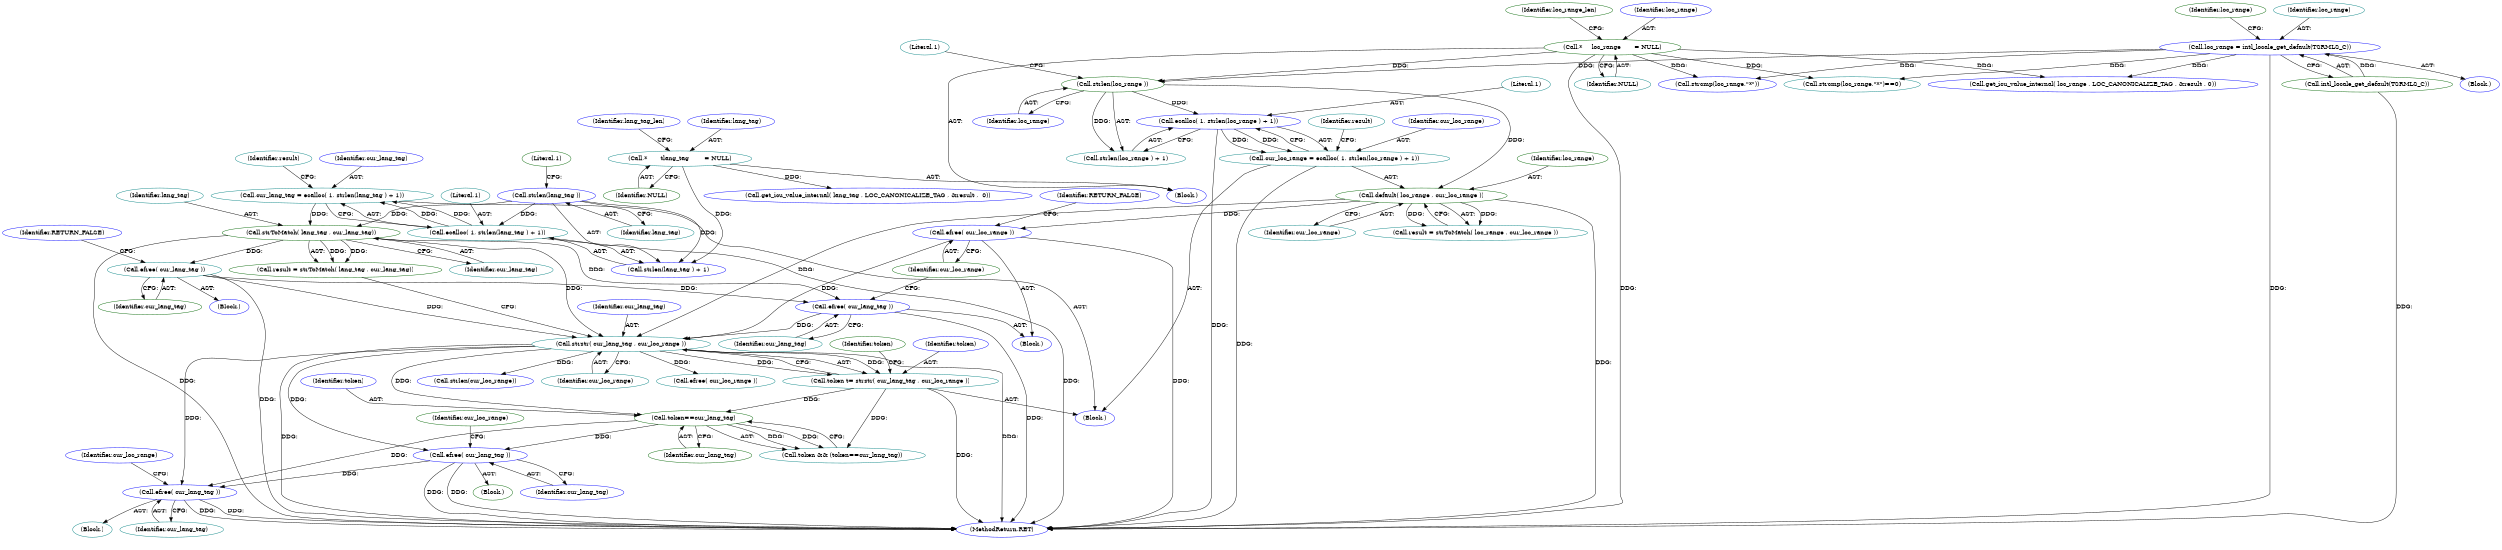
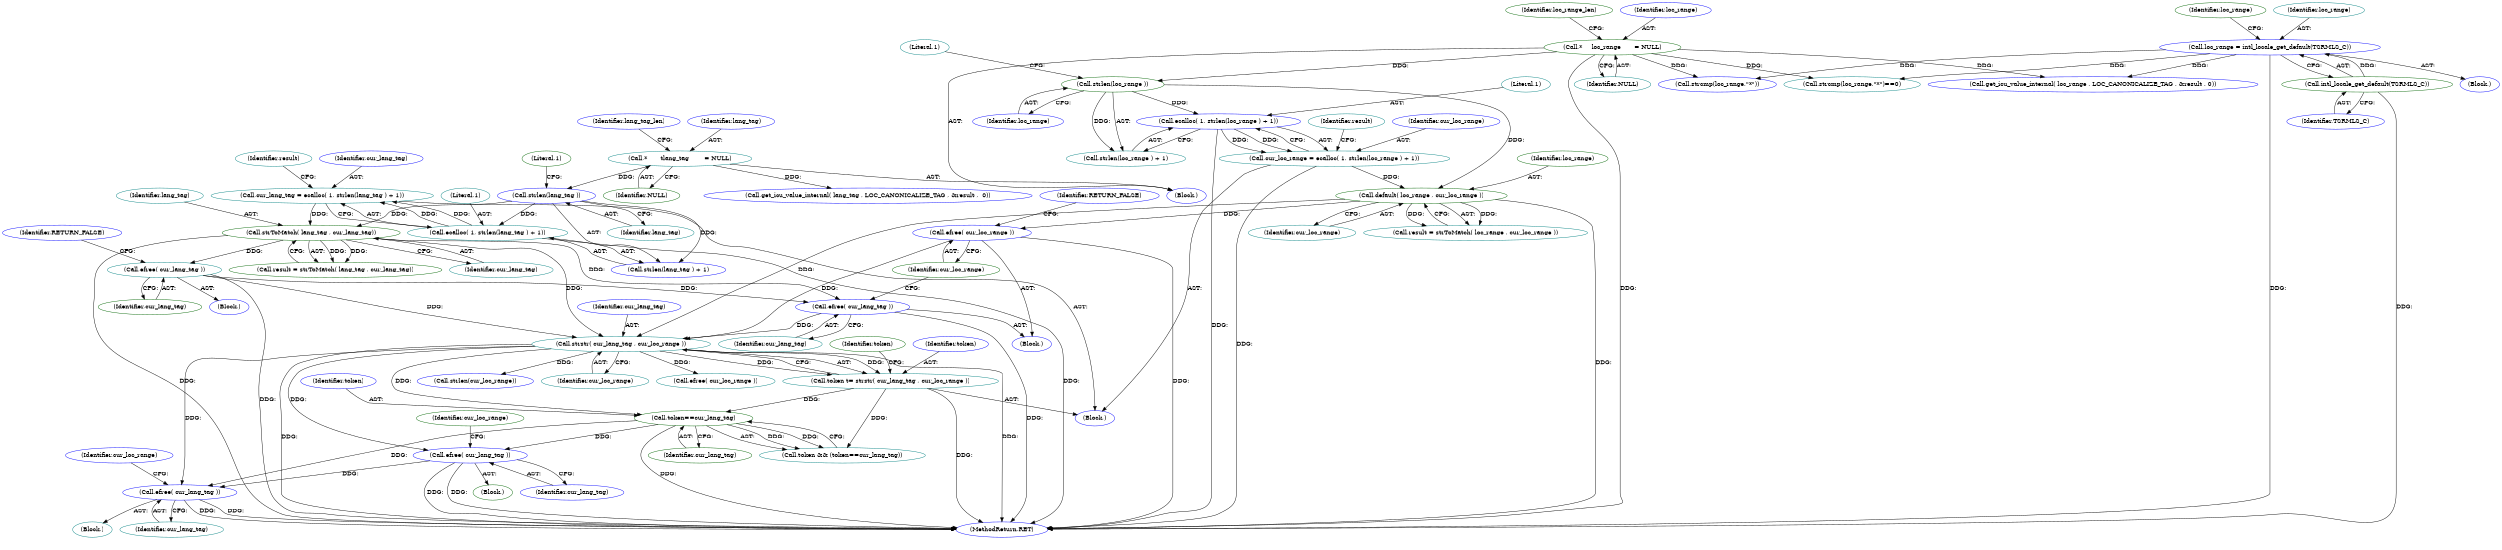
(1664, 60) -> none
none -> (2336, 122)
(1392, 177) -> (1392, 177)
(714, 216) -> (611, 176)
(475, 307) -> (289, 254)
none -> (766, 509)
